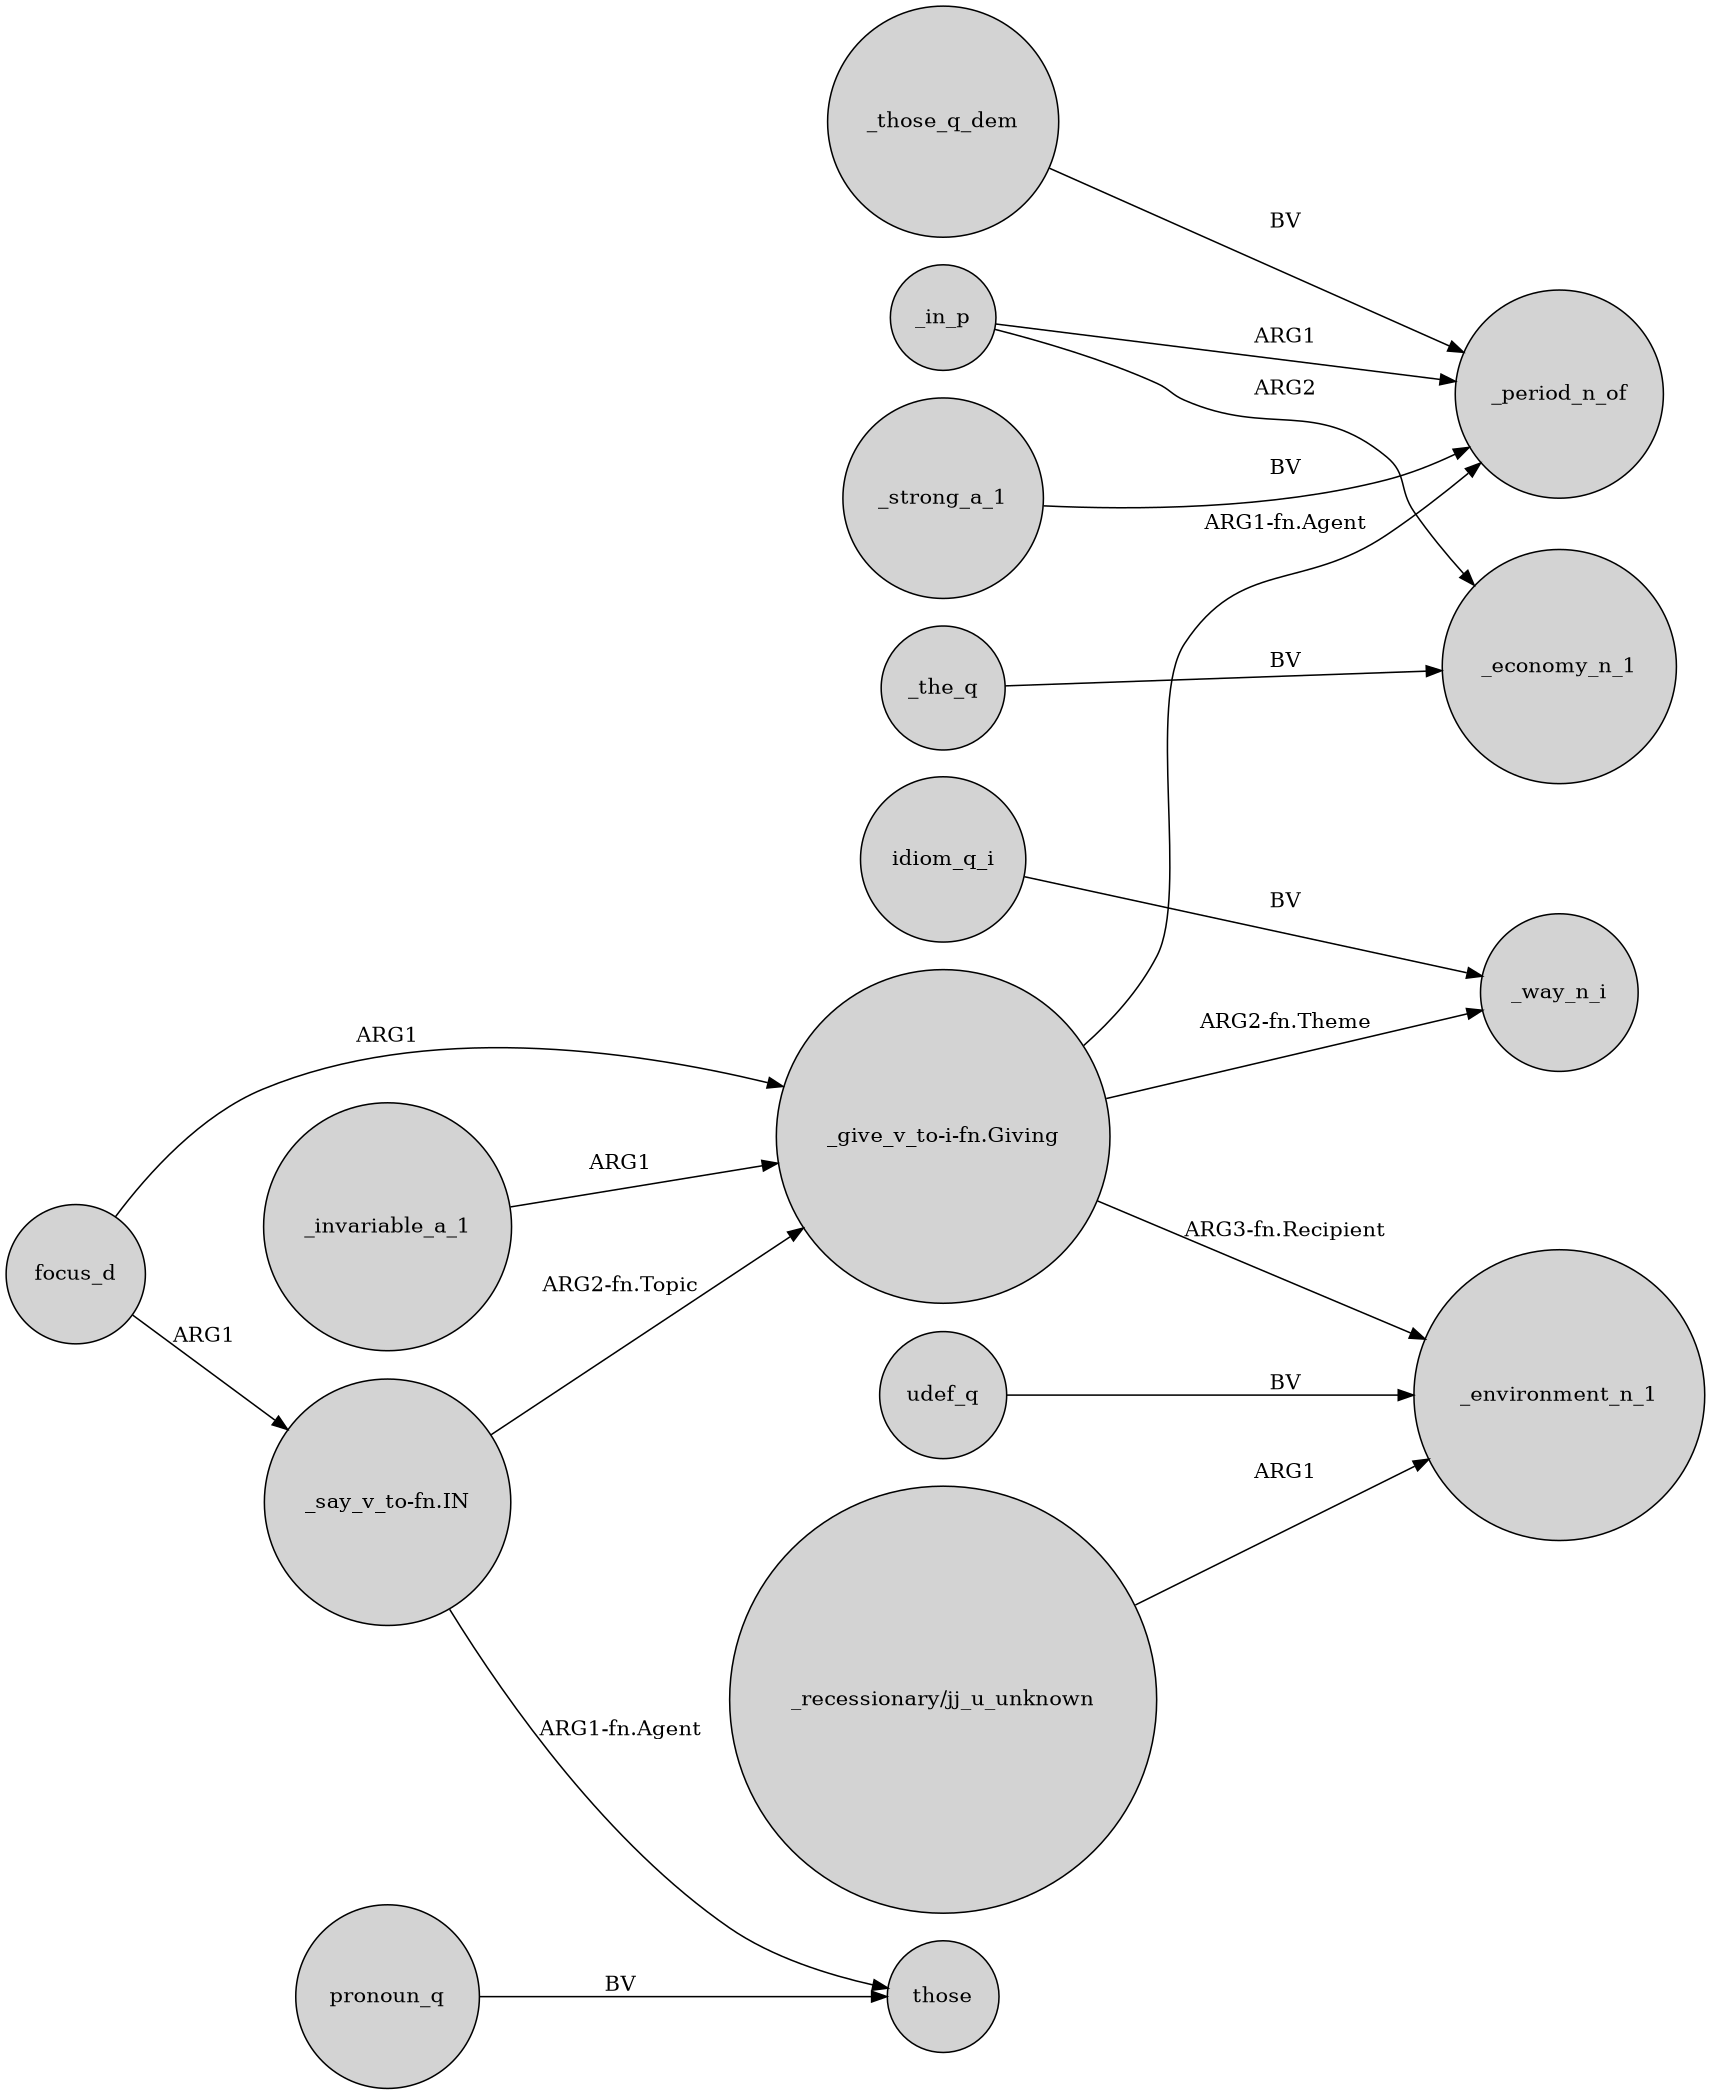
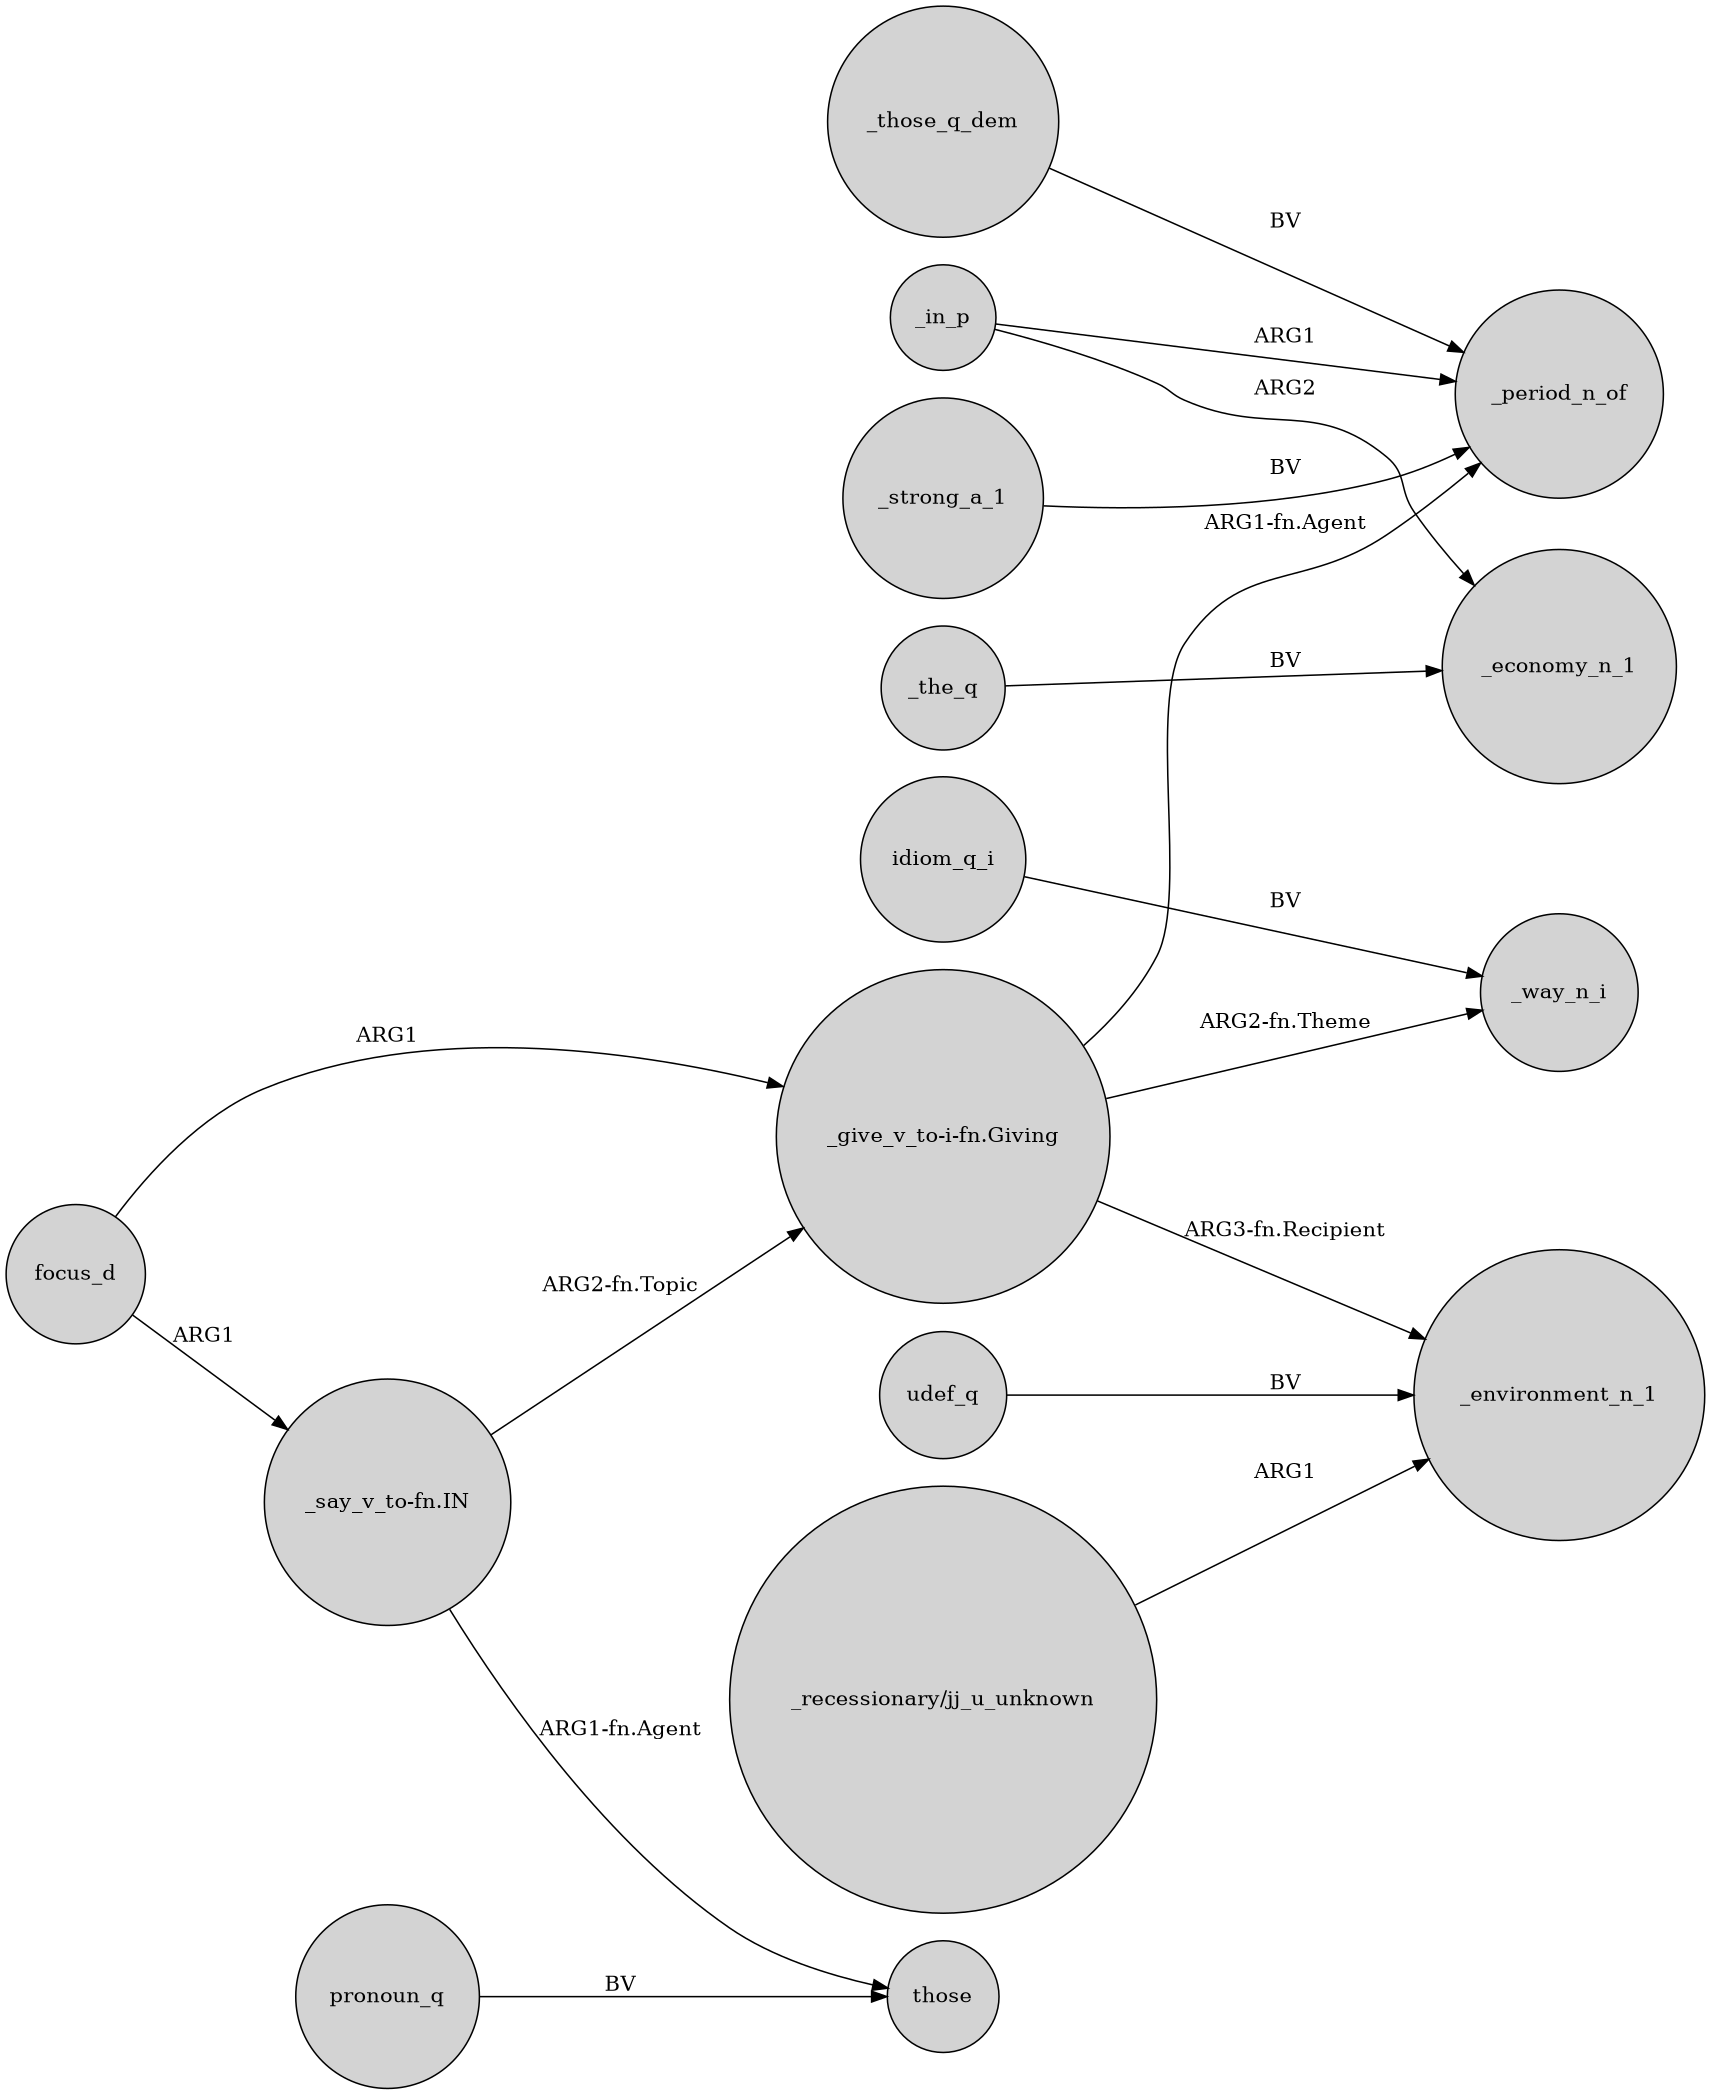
(388, 1227) -> none
